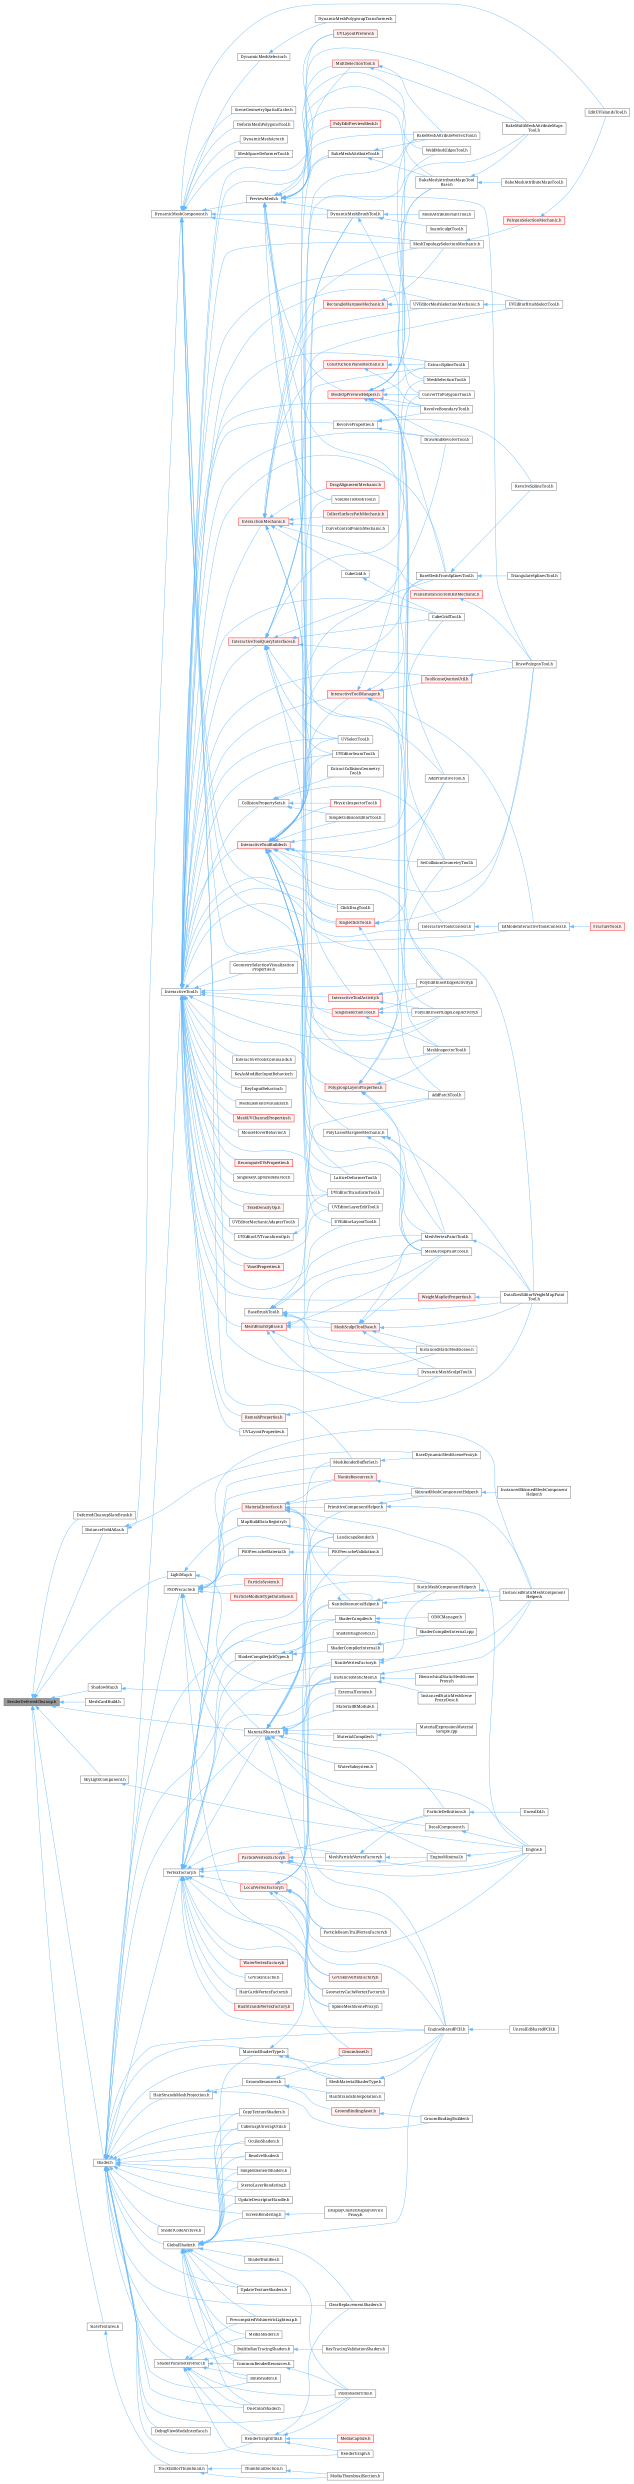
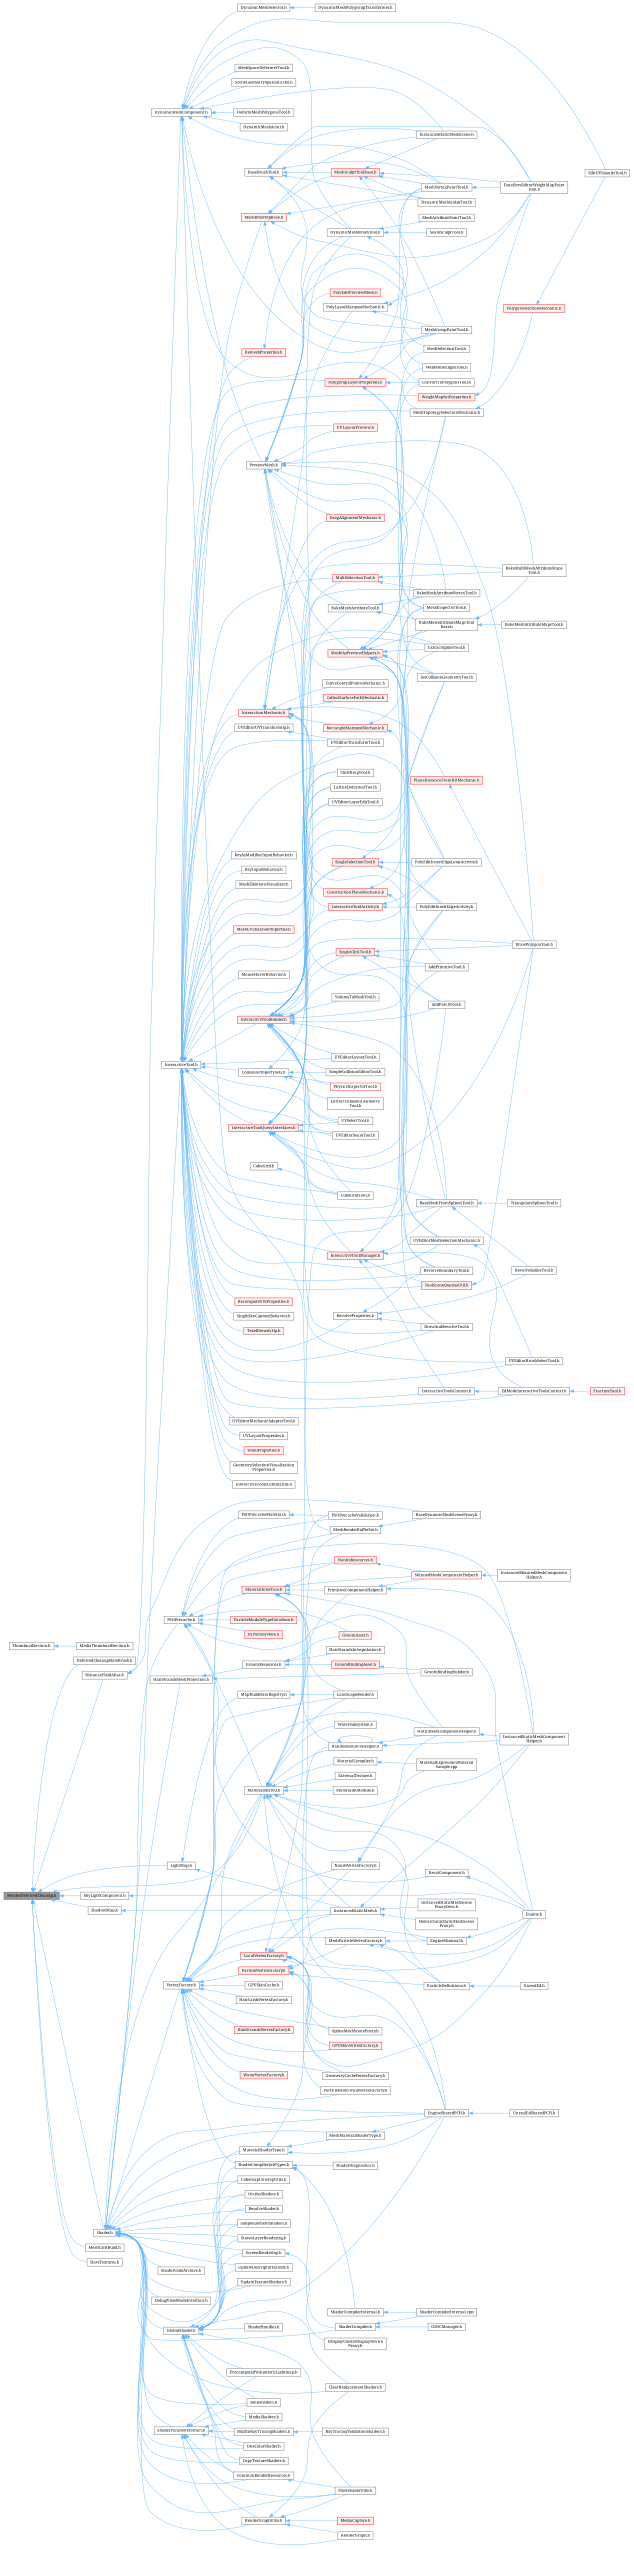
(275, 354) -> (295, 495)
(315, 551) -> none
(447, 1492) -> (447, 1575)
(181, 2469) -> none
